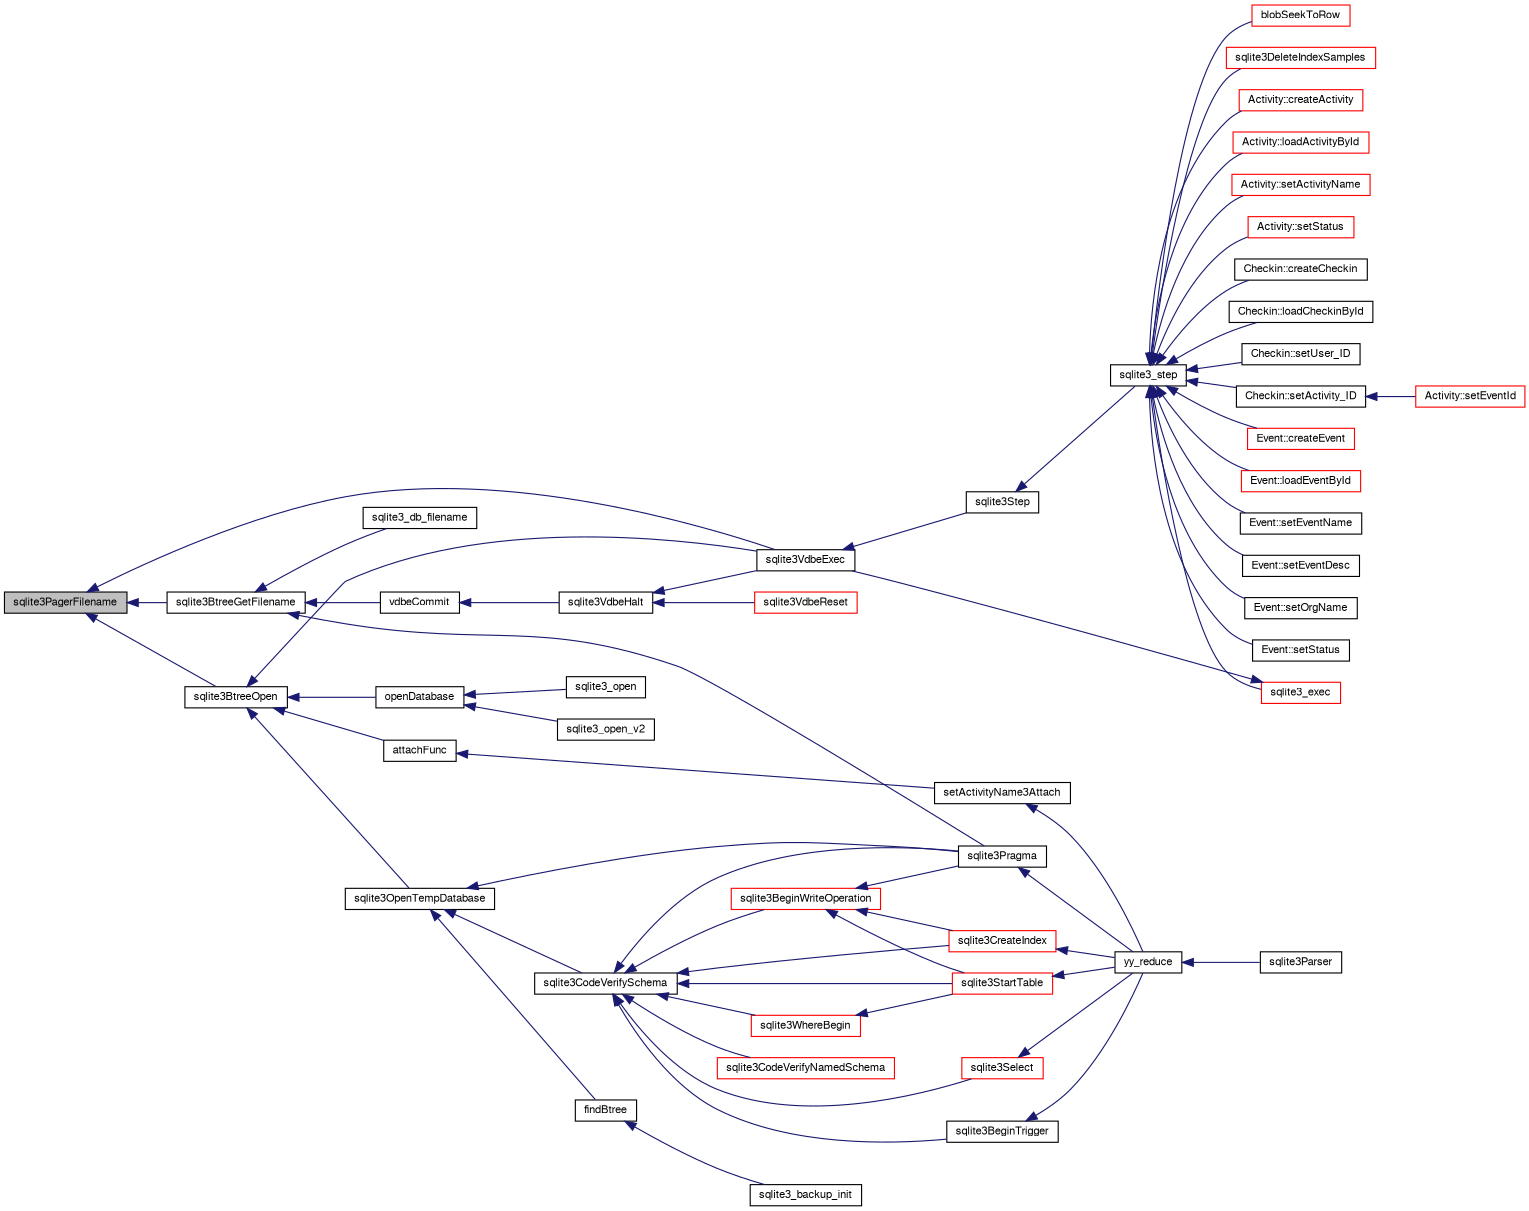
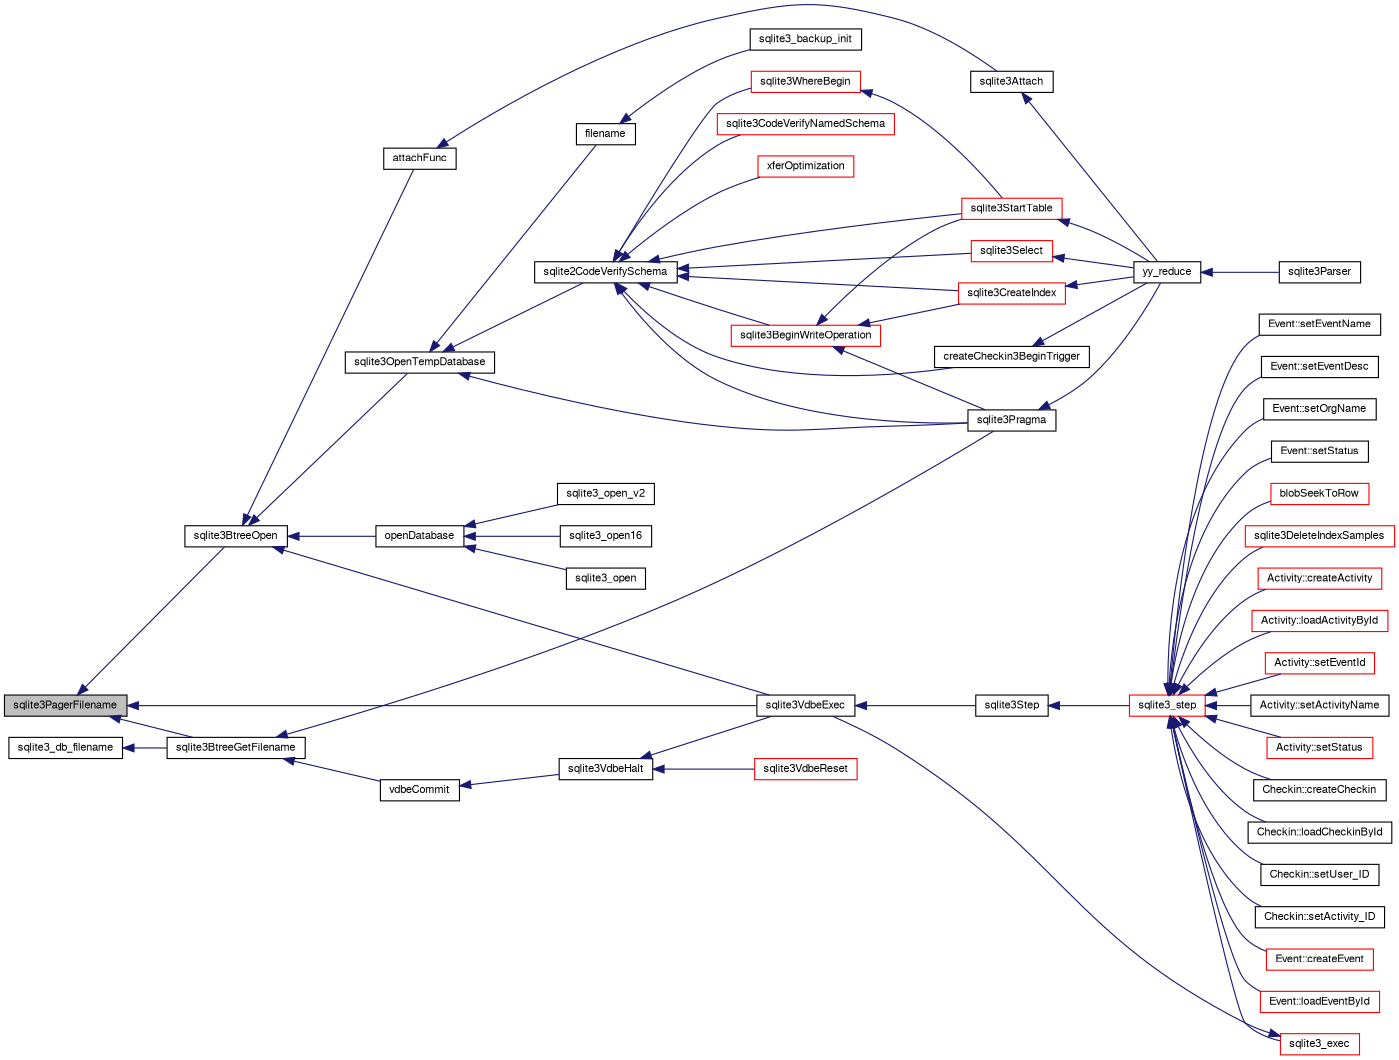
none -> (806, 167)
(1301, 185) -> (1320, 706)
(1148, 375) -> (1167, 706)
(1396, 397) -> (1249, 683)
none -> (606, 536)
(324, 555) -> (150, 748)
(1002, 793) -> (1012, 82)
(606, 984) -> (606, 272)
(606, 1111) -> (606, 134)
(1002, 1132) -> (1012, 357)
